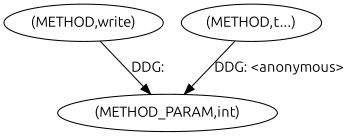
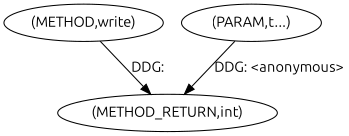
(251, 23) -> (251, 23)
(168, 113) -> (168, 113)
